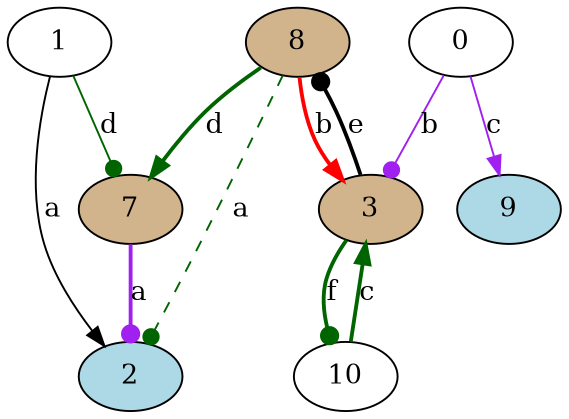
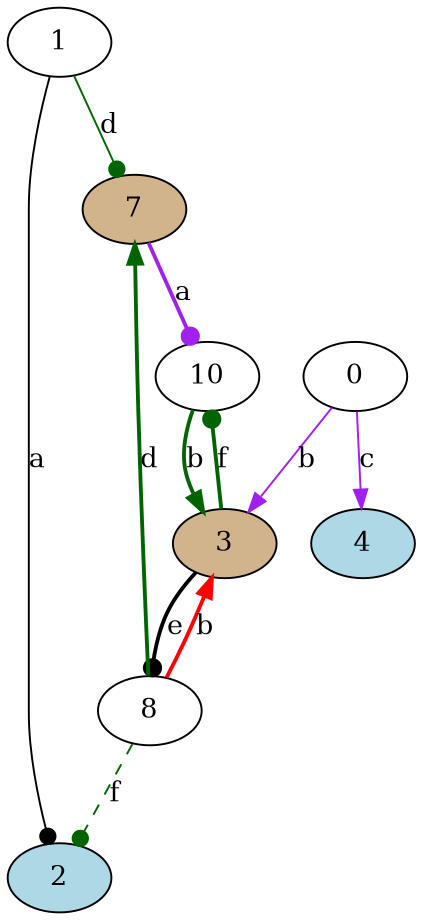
(298, 42) -> (150, 711)
(419, 119) -> (296, 452)
(241, 209) -> (115, 794)
(509, 209) -> (363, 544)
(38, 210) -> (29, 452)
(131, 285) -> (168, 286)
(367, 293) -> (196, 460)
